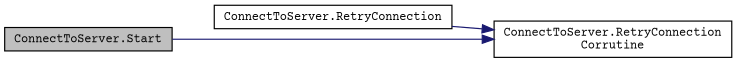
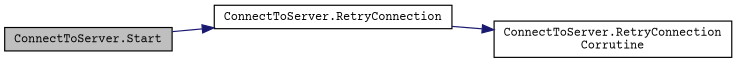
(327, 39) -> (187, 30)
